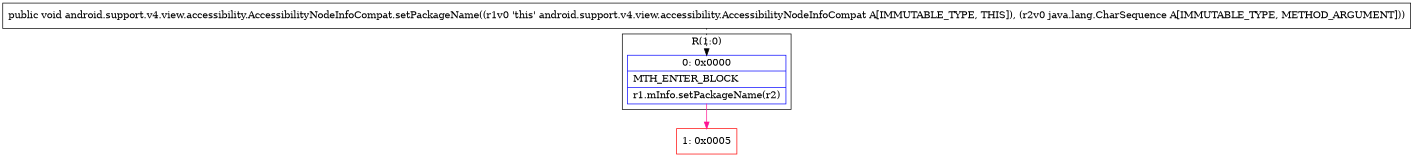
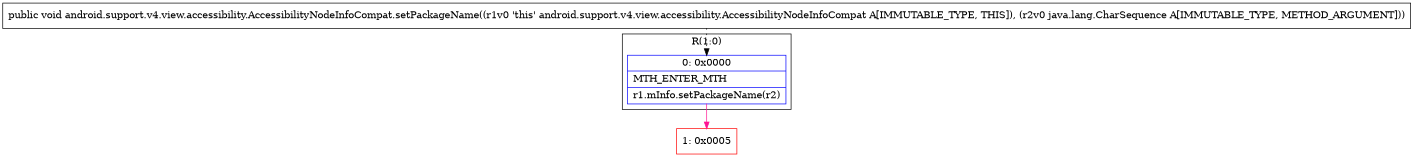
(686, 79) -> (680, 79)
